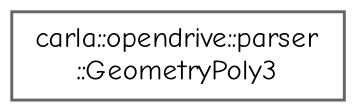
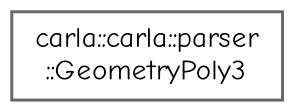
(178, 56) -> (147, 56)
